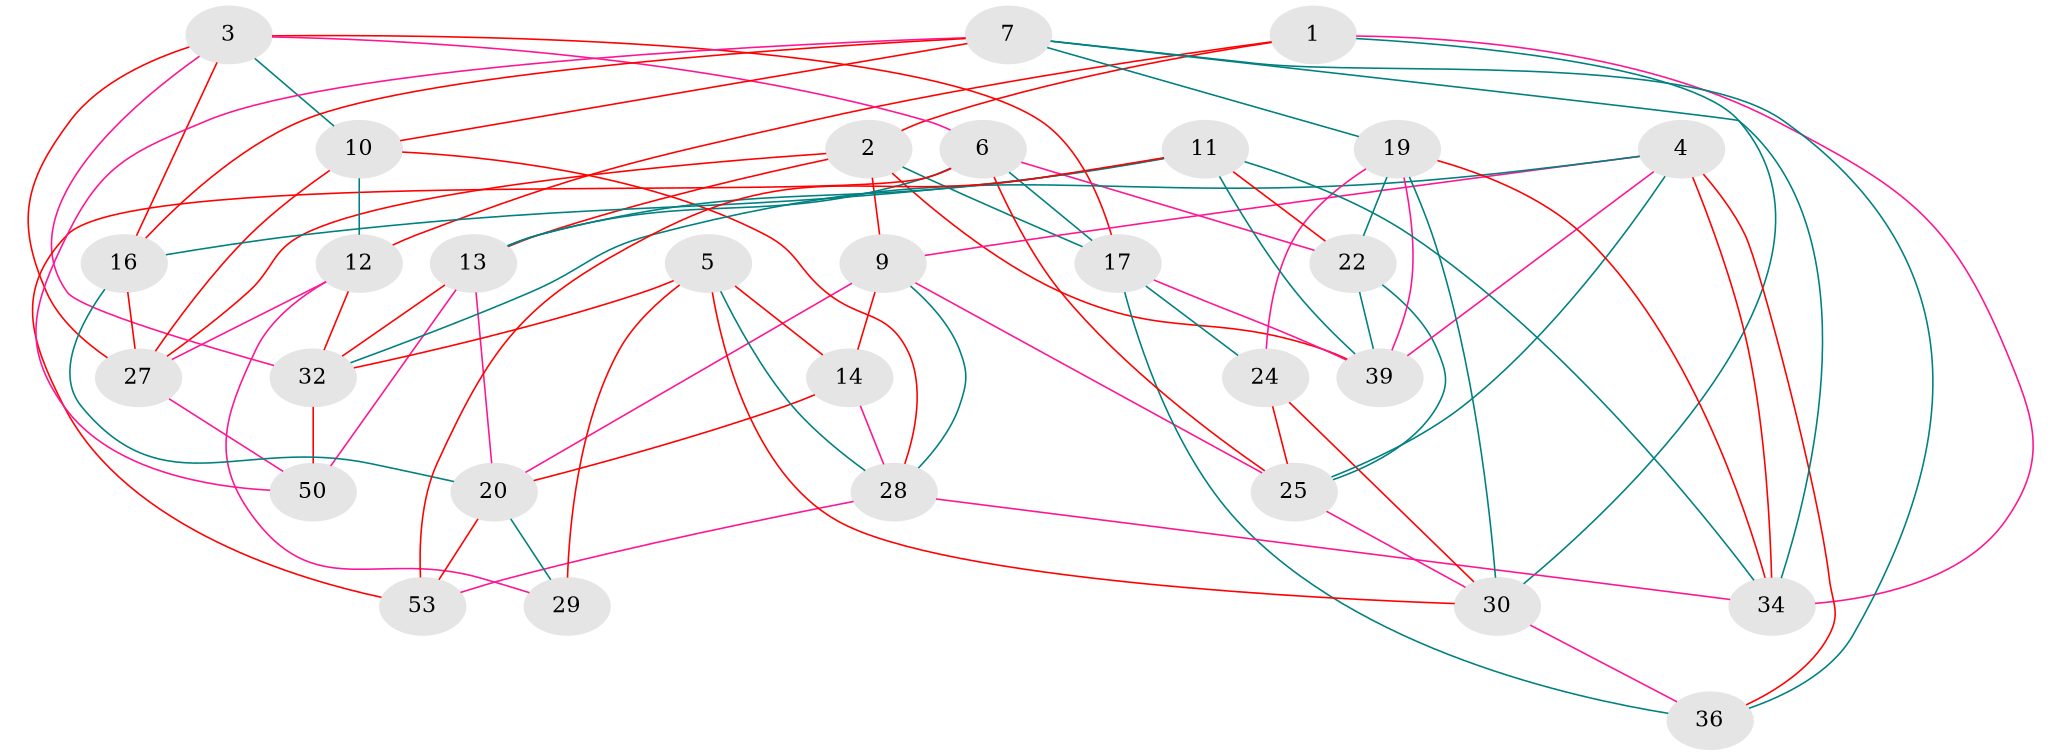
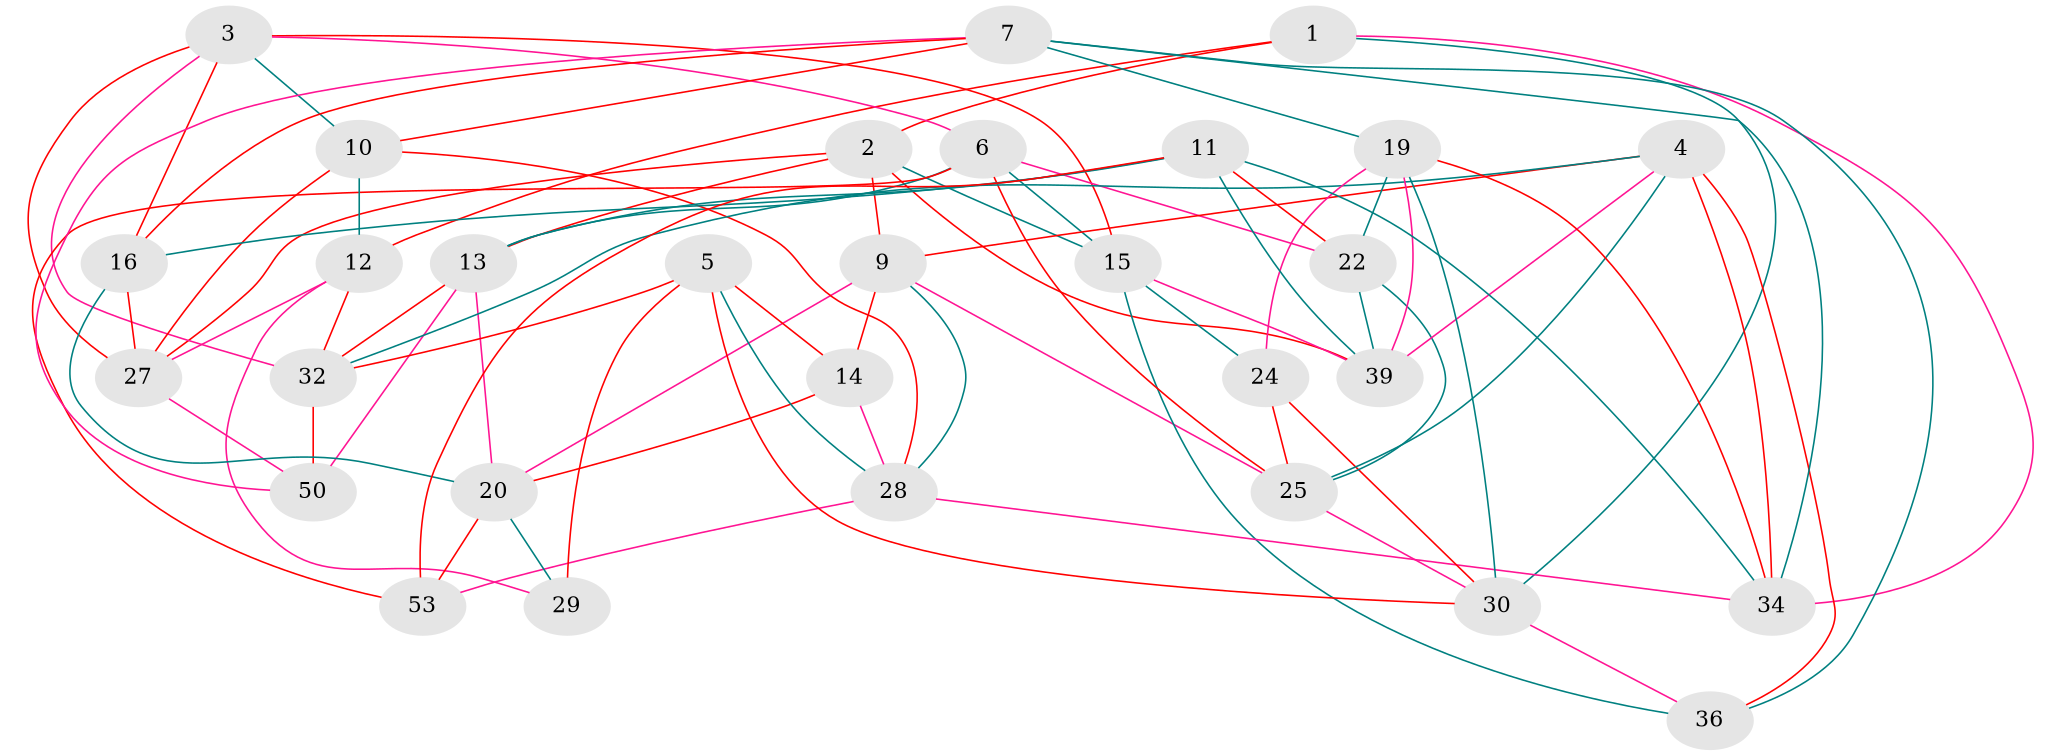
(1300, 202) -> (1300, 202)
(1118, 264) -> (1118, 264)
